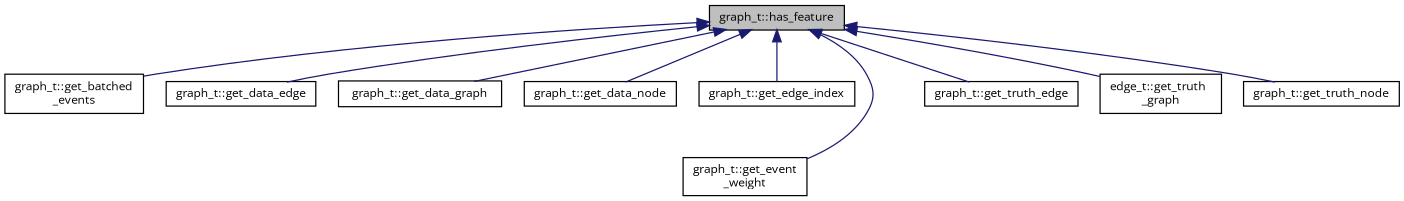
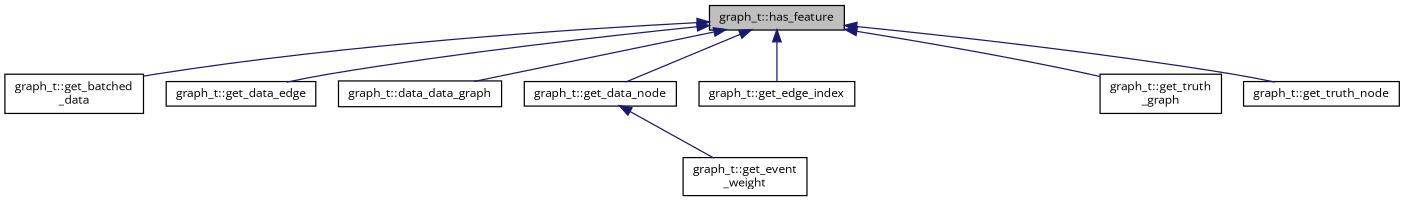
(74, 94) -> (74, 94)
(420, 94) -> (420, 94)
(1001, 94) -> none
(1161, 94) -> (1161, 94)
(872, 101) -> (672, 135)
